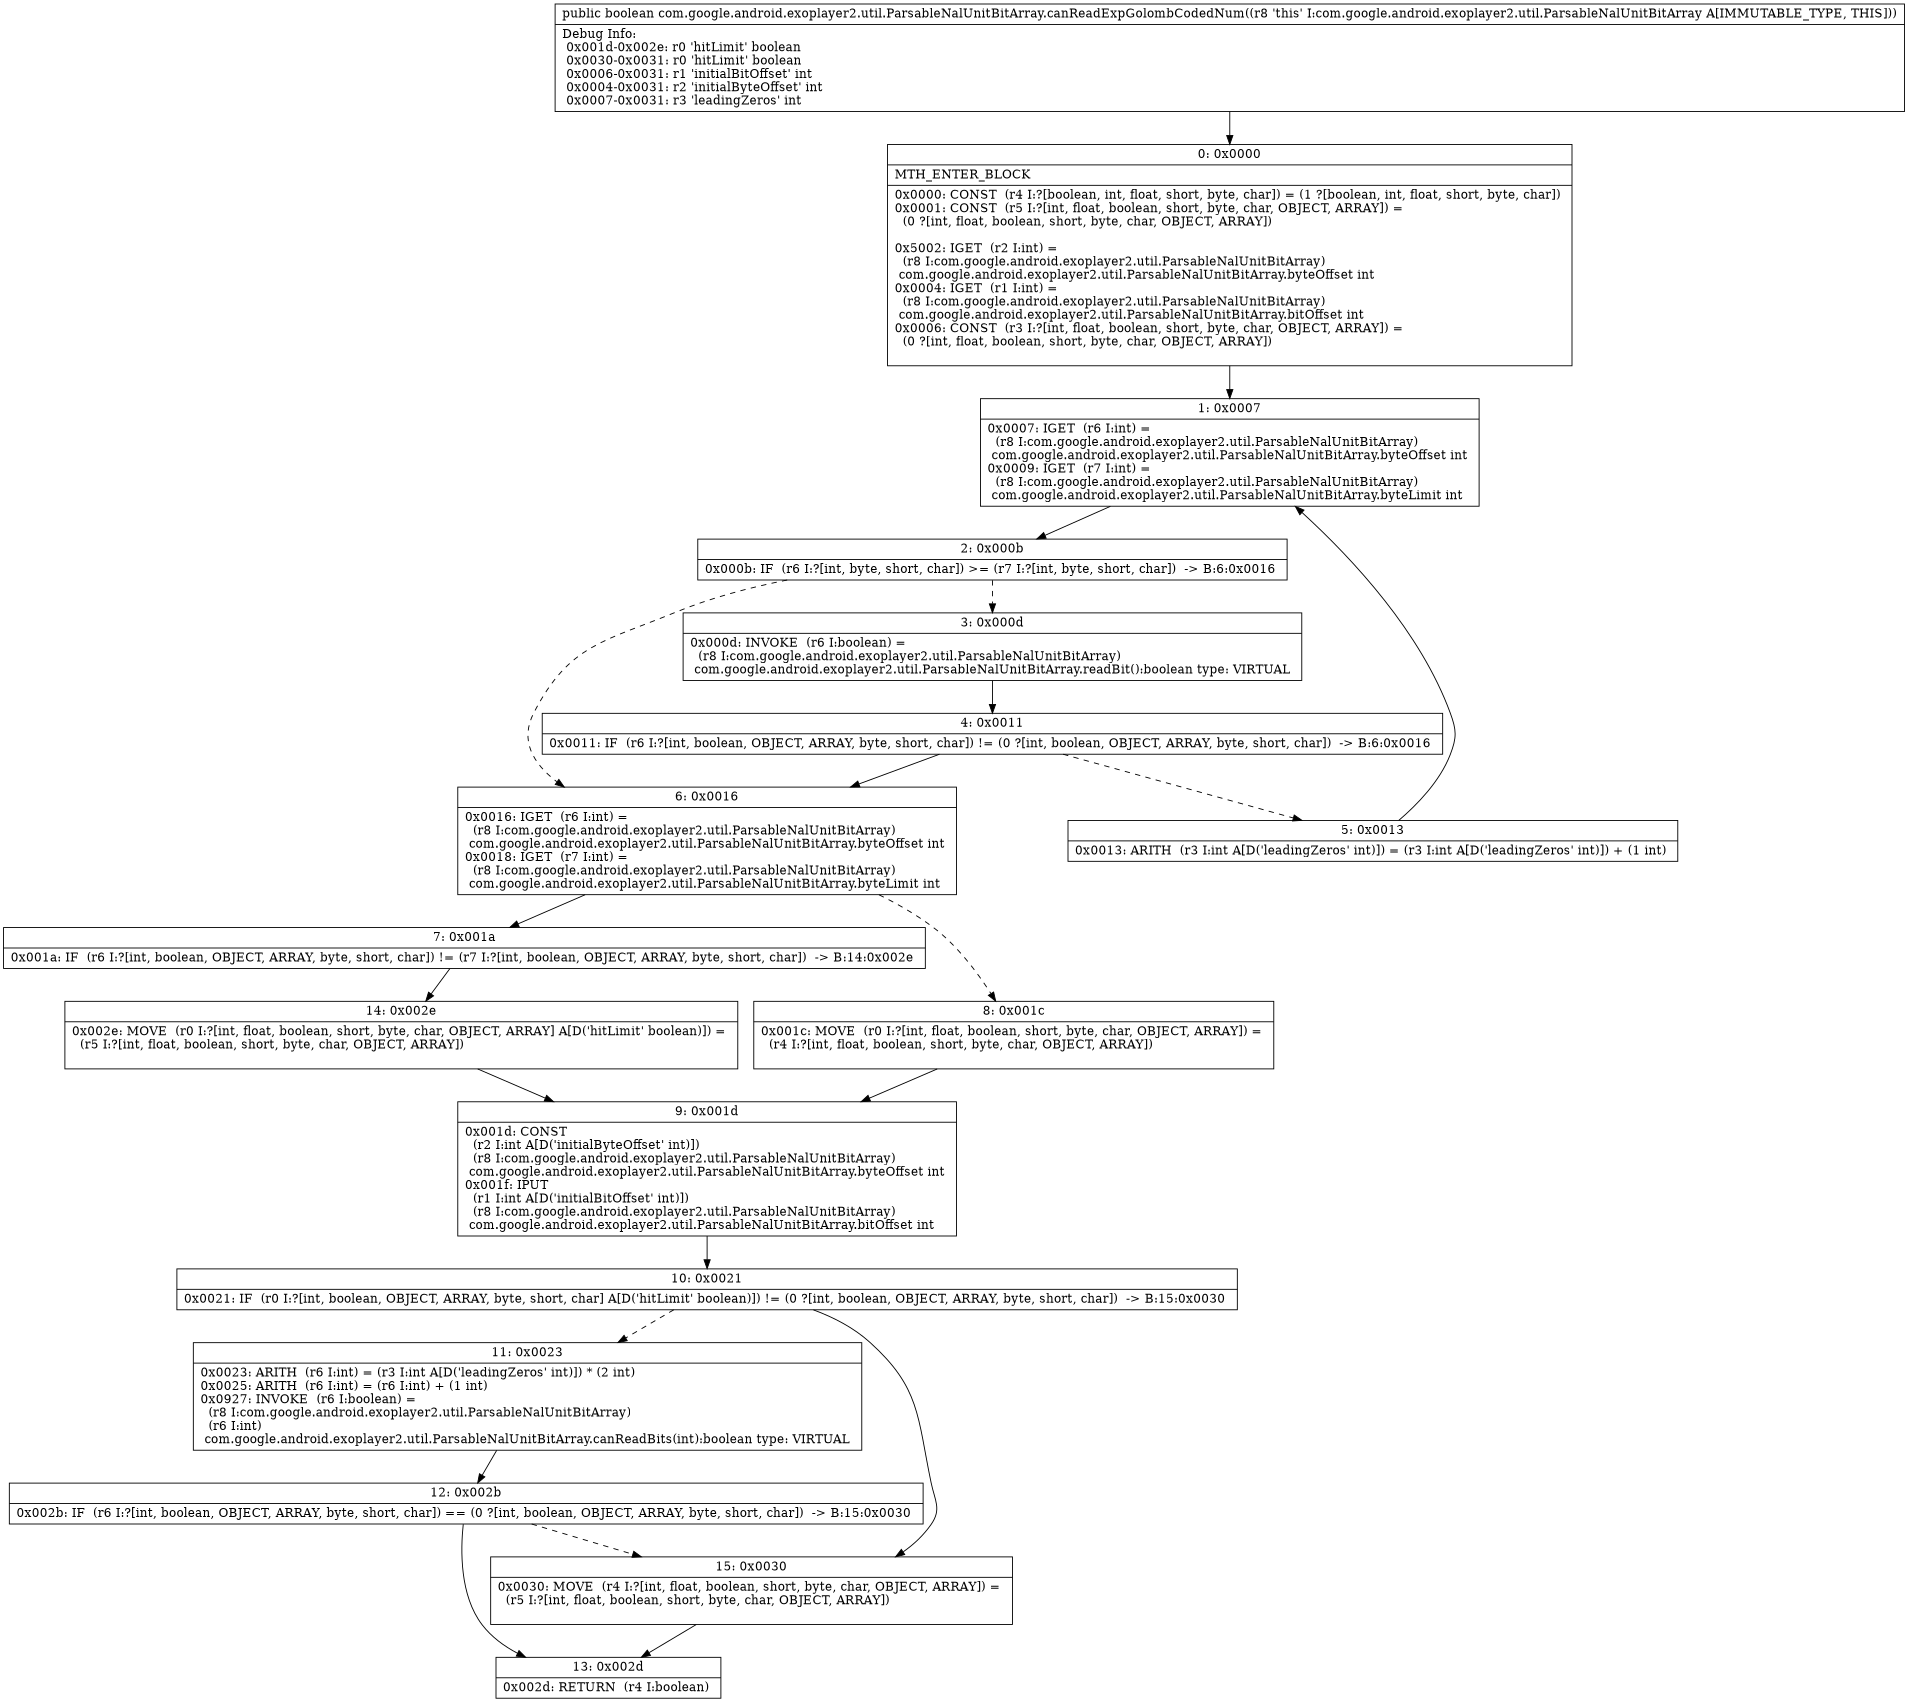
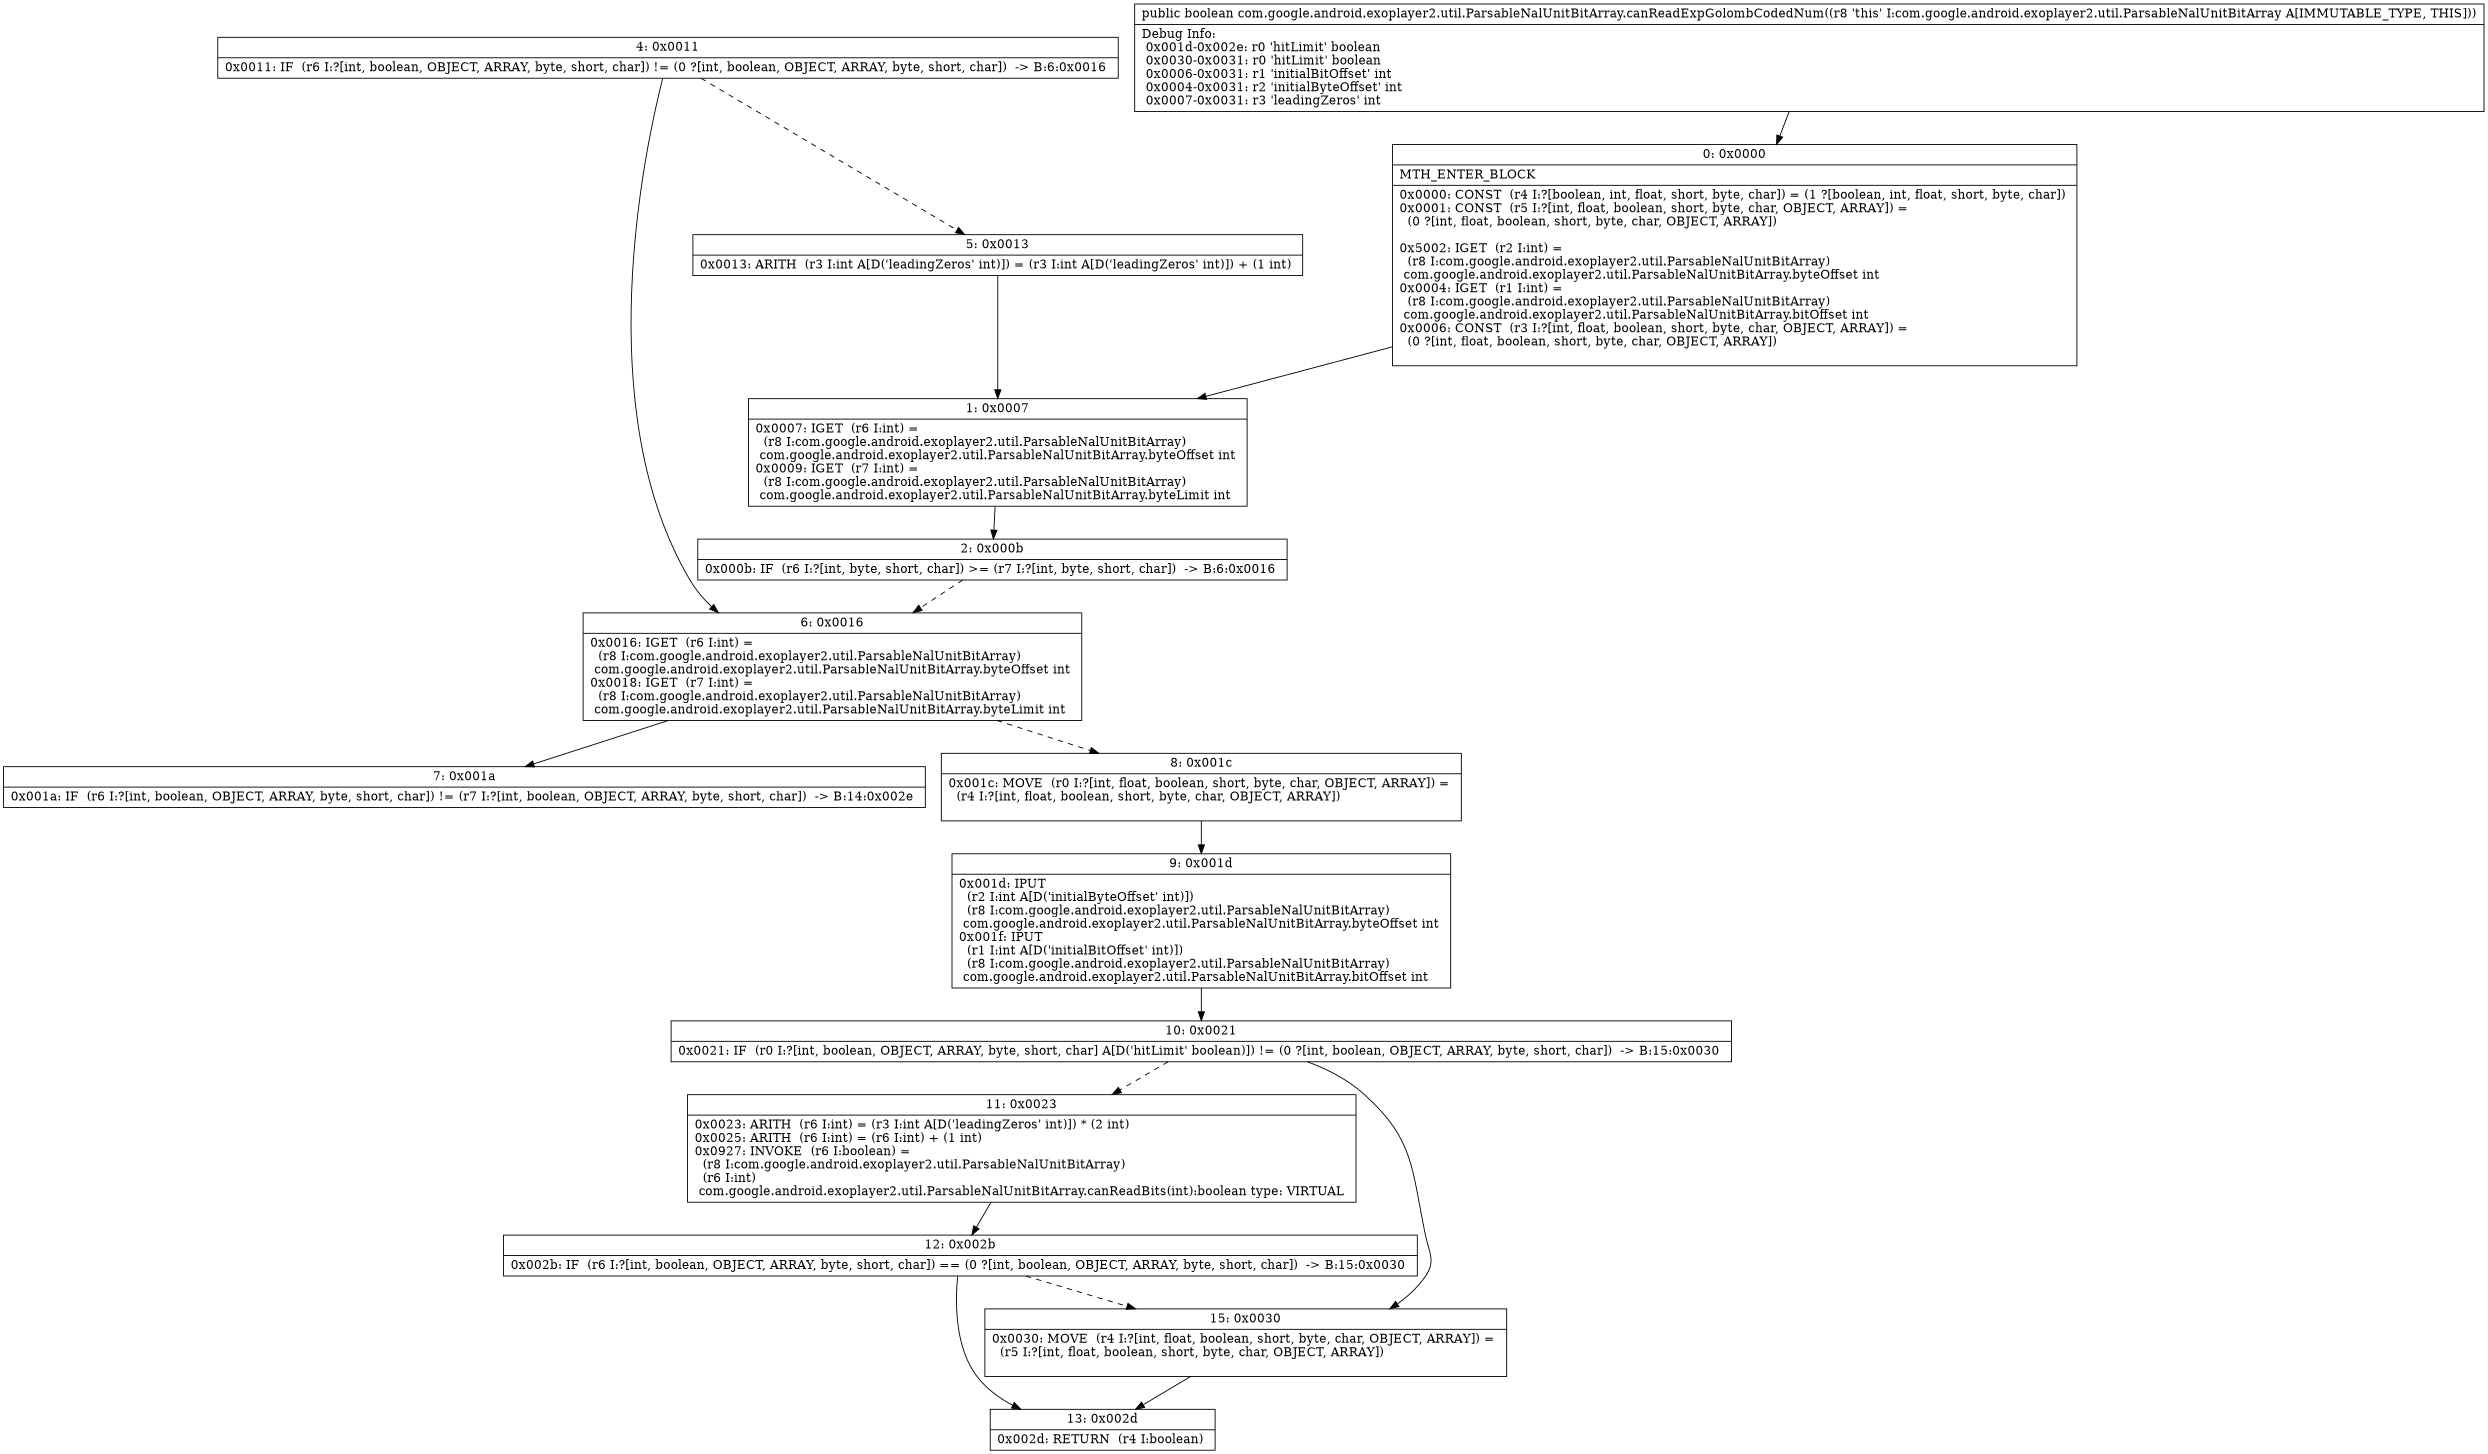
(992, 647) -> none
(401, 1035) -> none
(520, 1132) -> (1007, 884)
